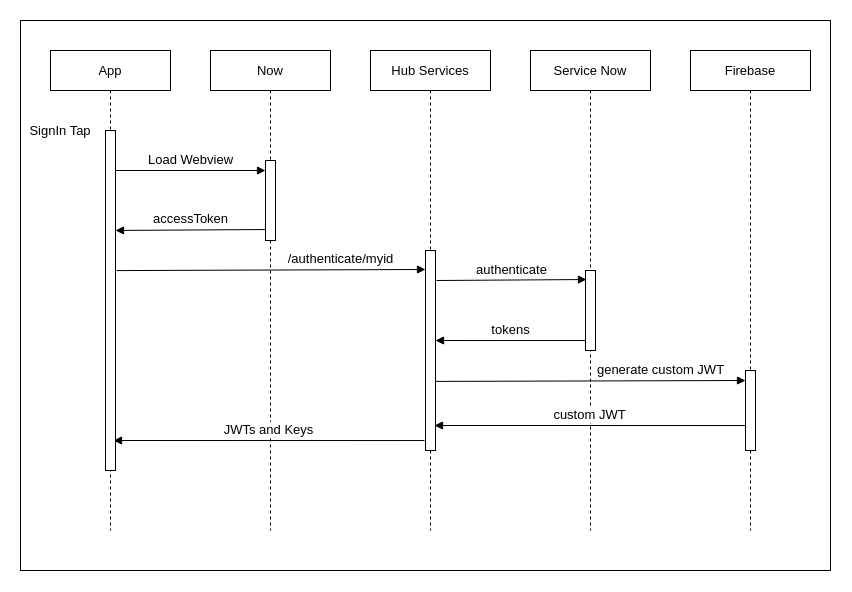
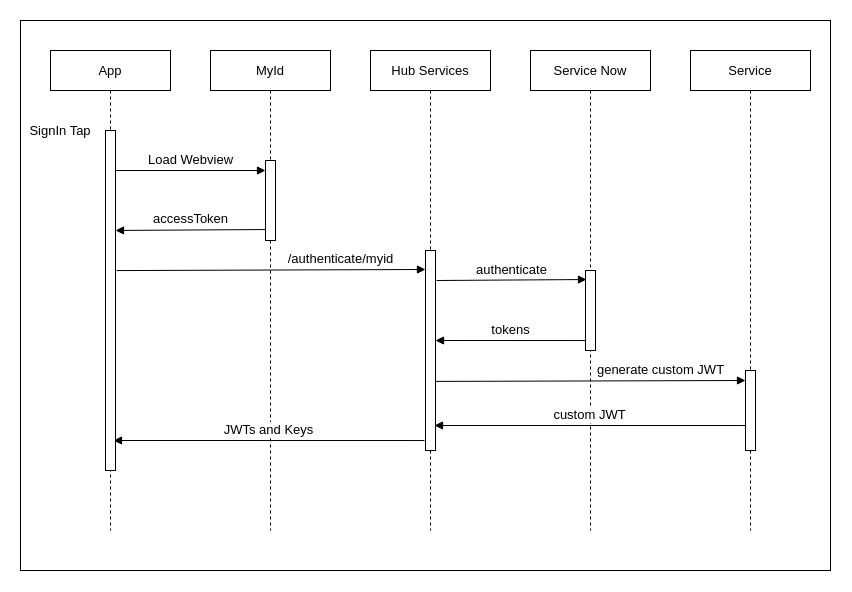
(271, 71) -> (271, 71)
(751, 71) -> (751, 71)
